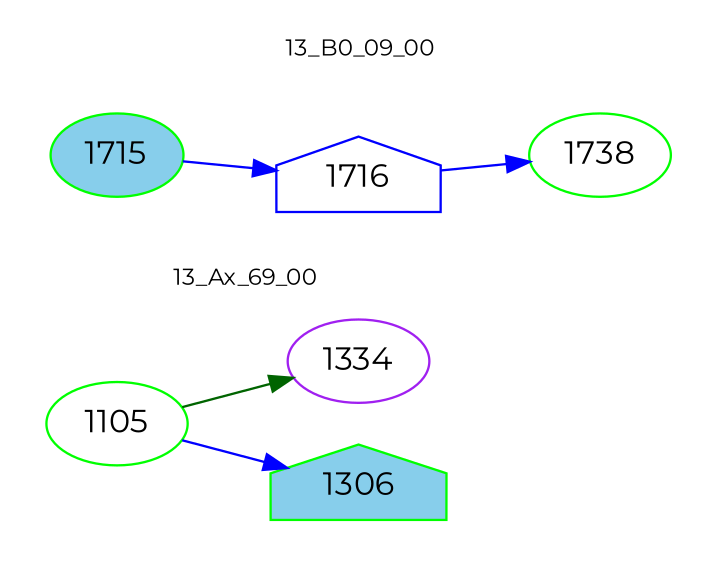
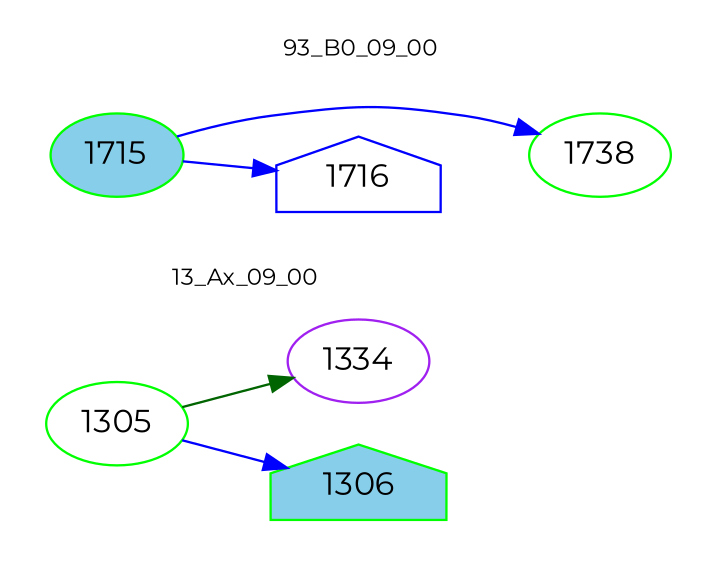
(361, 50) -> (361, 50)
(474, 167) -> (346, 108)
(246, 279) -> (246, 279)
(117, 424) -> (117, 424)
